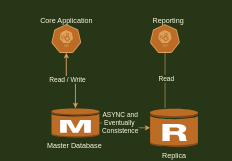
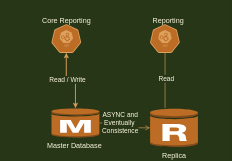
(67, 21) -> (67, 21)
(144, 128) -> (146, 128)
